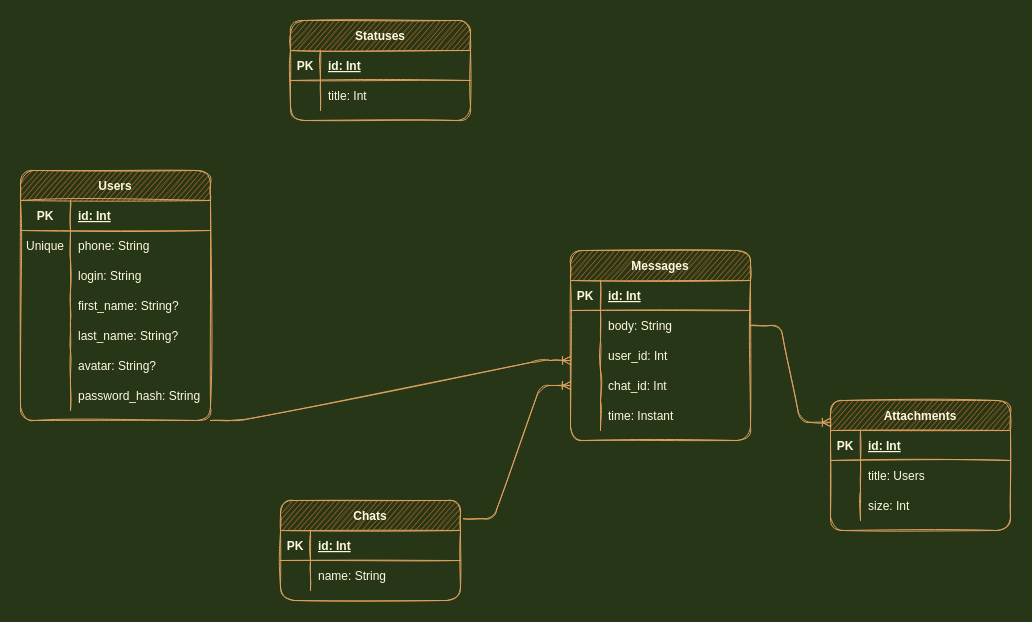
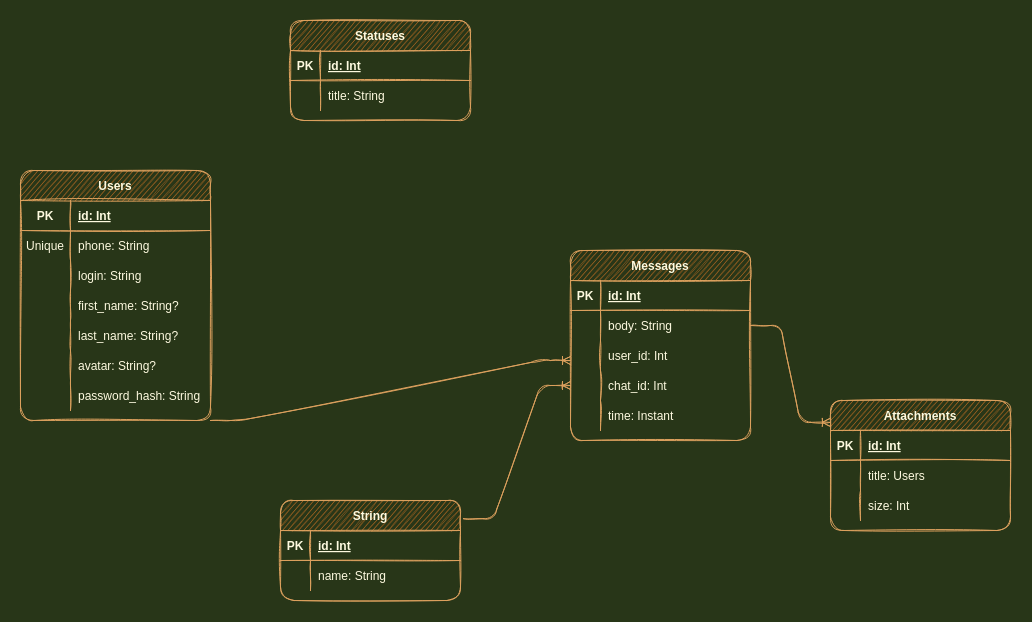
(355, 96) -> (364, 96)
(370, 516) -> (370, 516)
